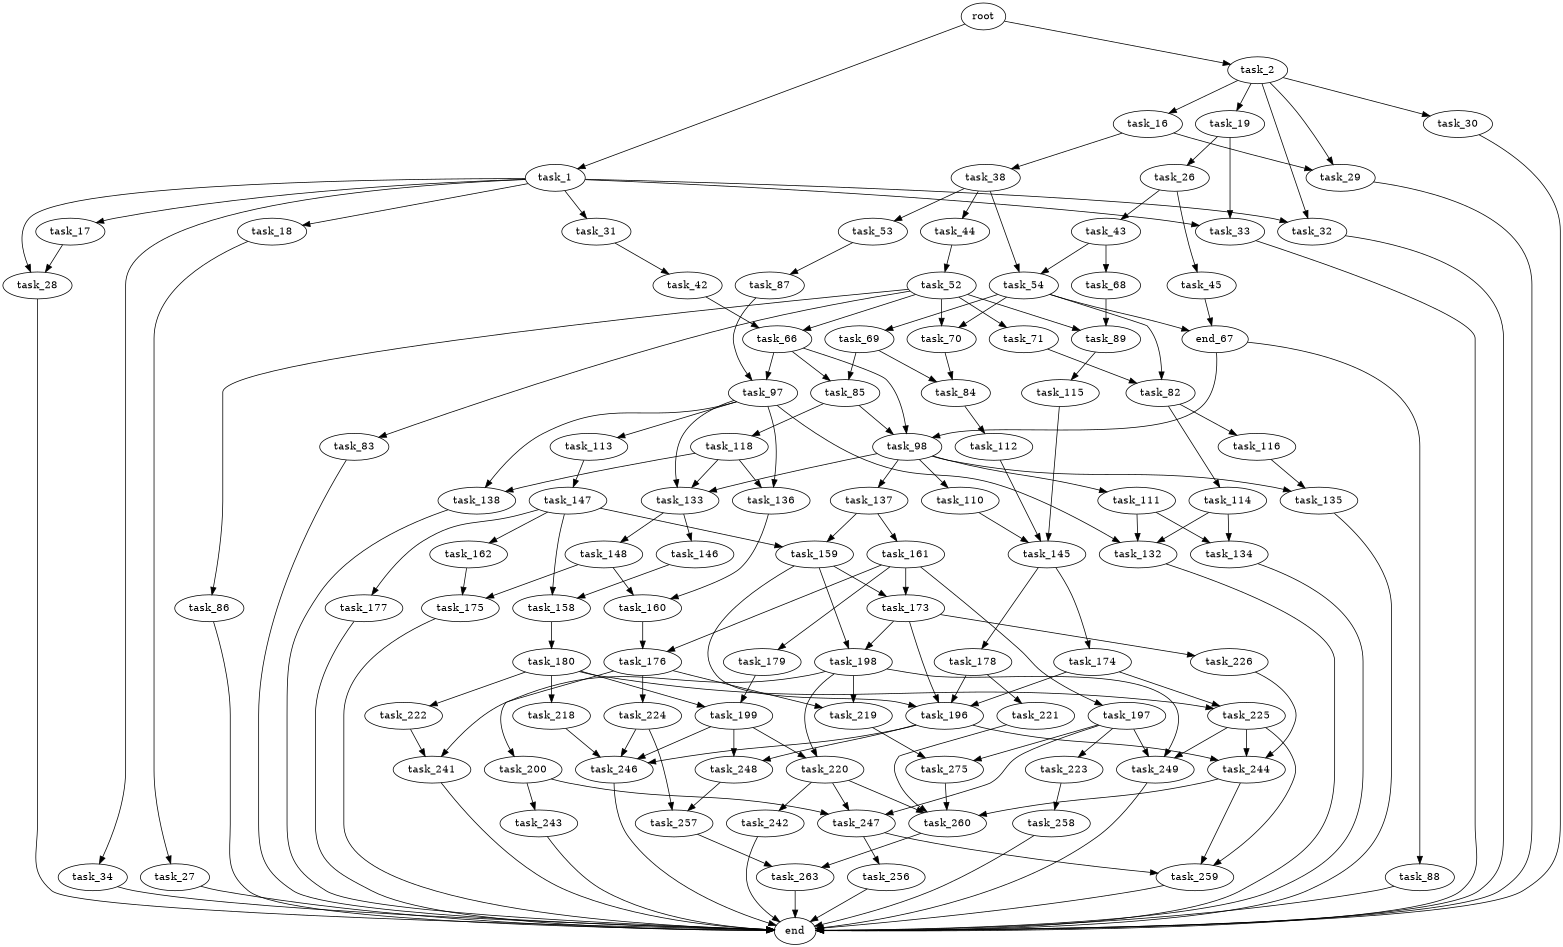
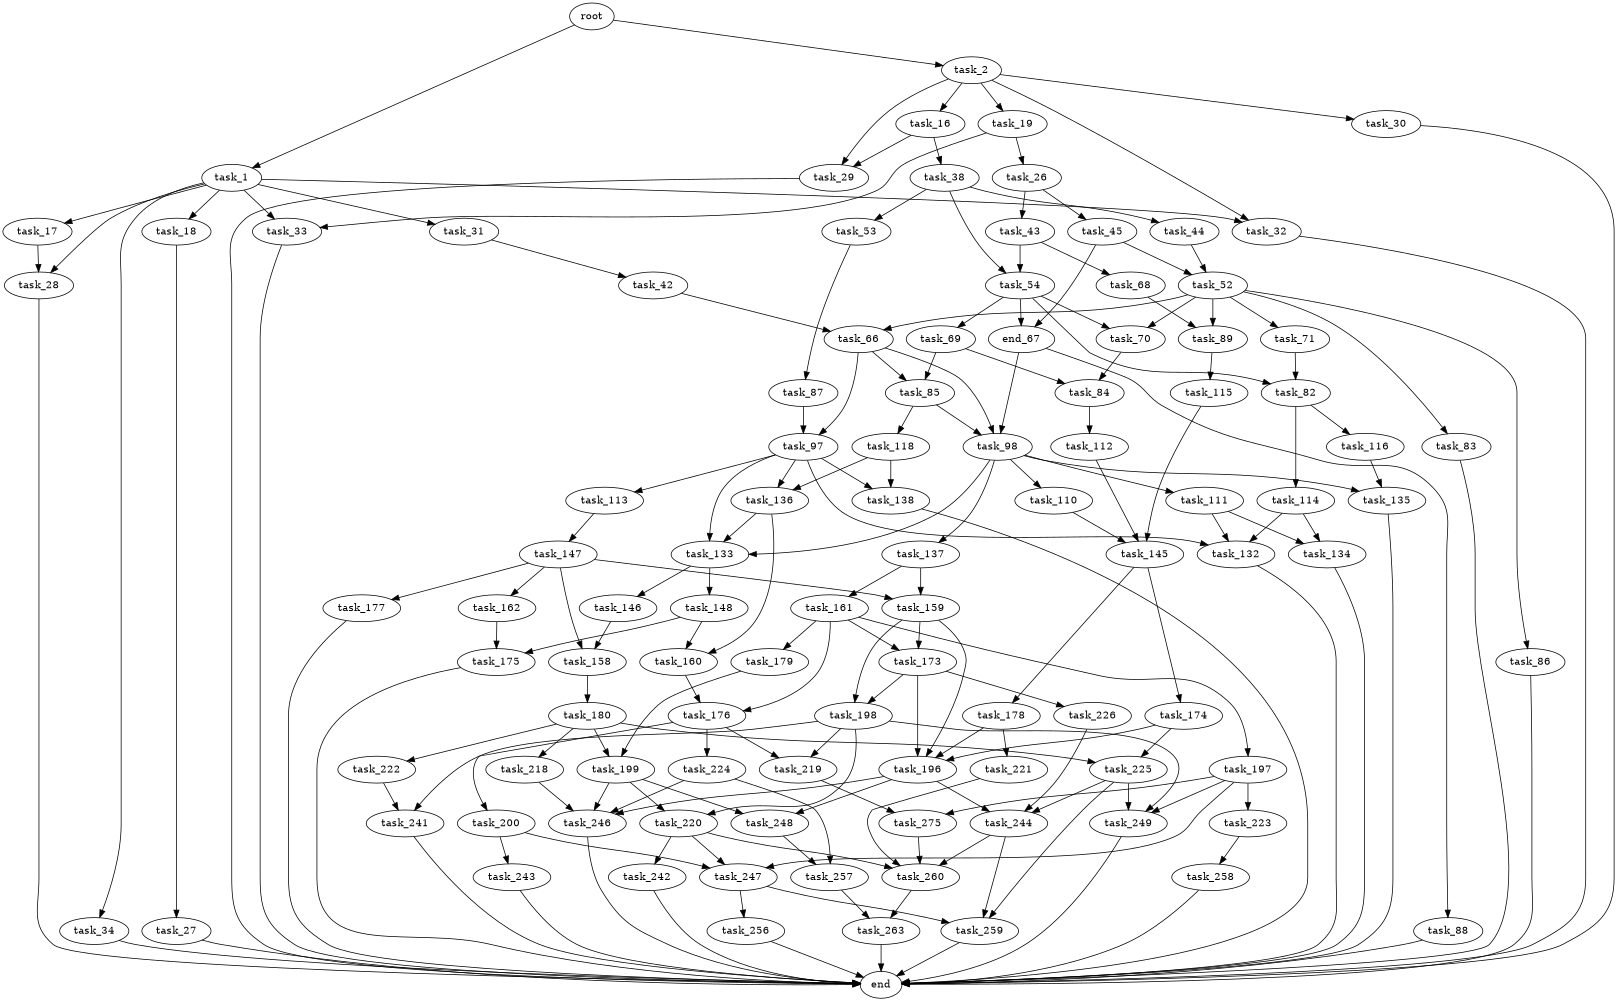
none -> (1154, 257)
(708, 471) -> (743, 525)
